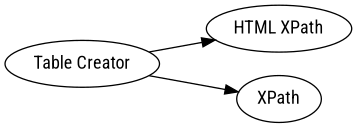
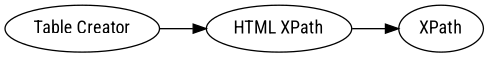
(187, 83) -> (369, 29)
